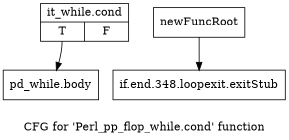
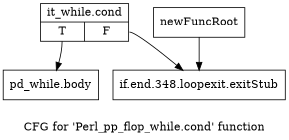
none -> (154, 47)
